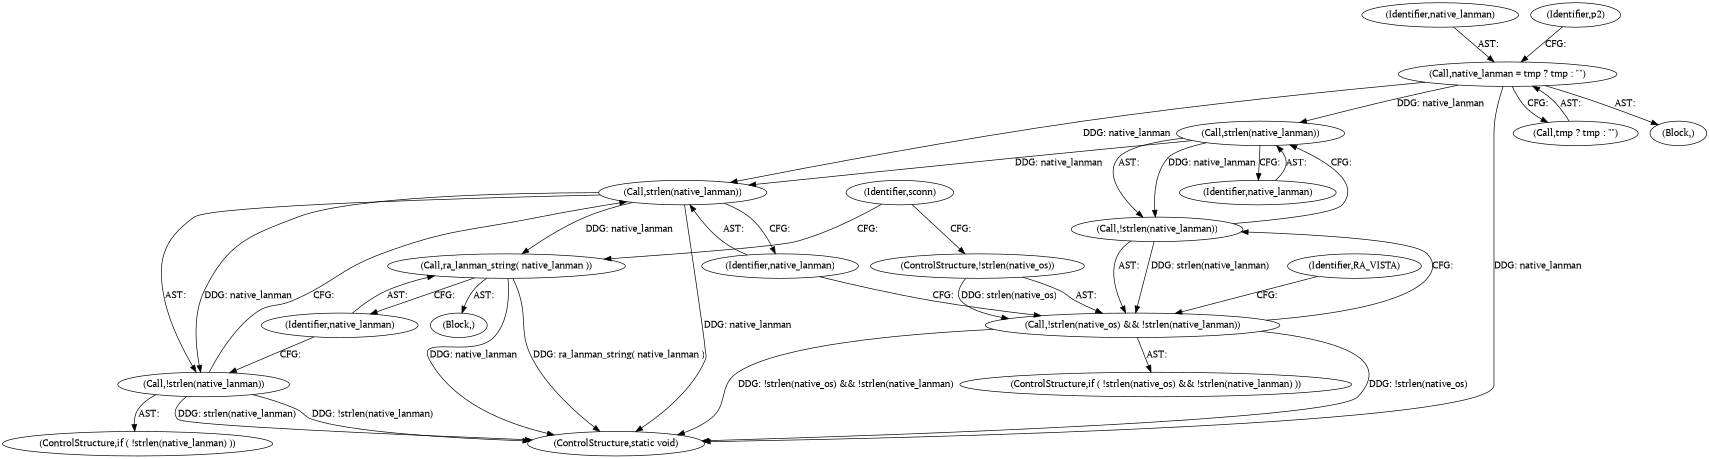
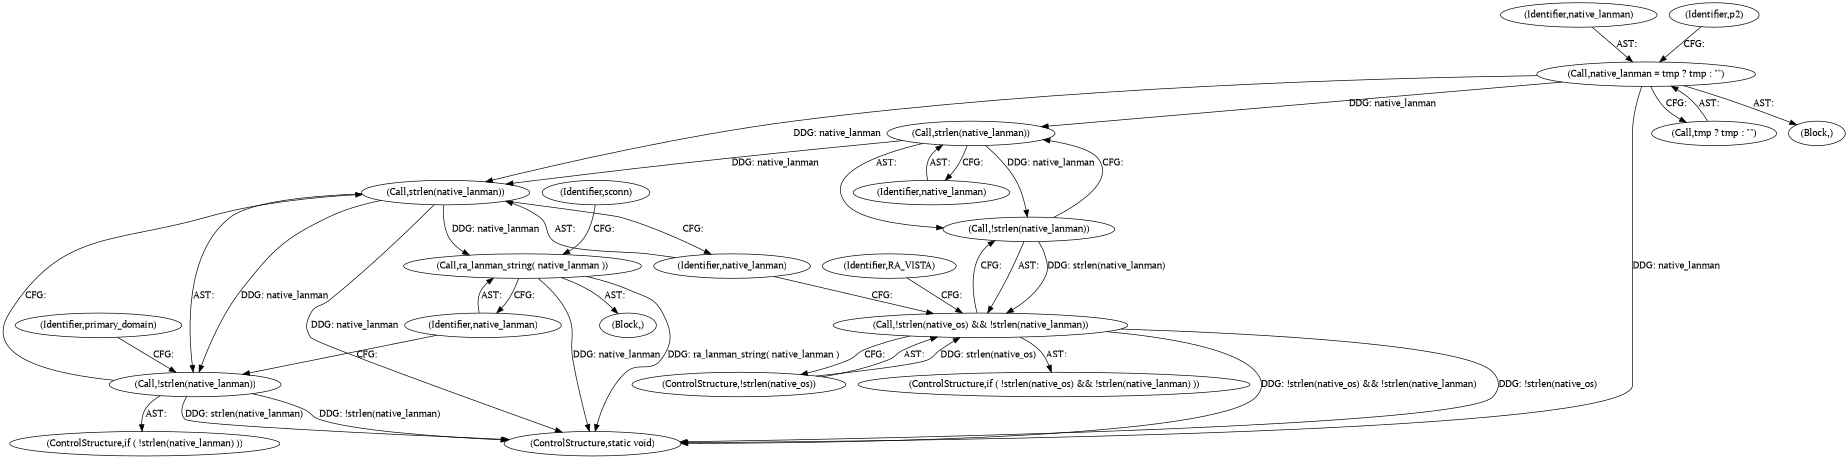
(936, 227) -> (858, 353)
none -> (99, 325)
